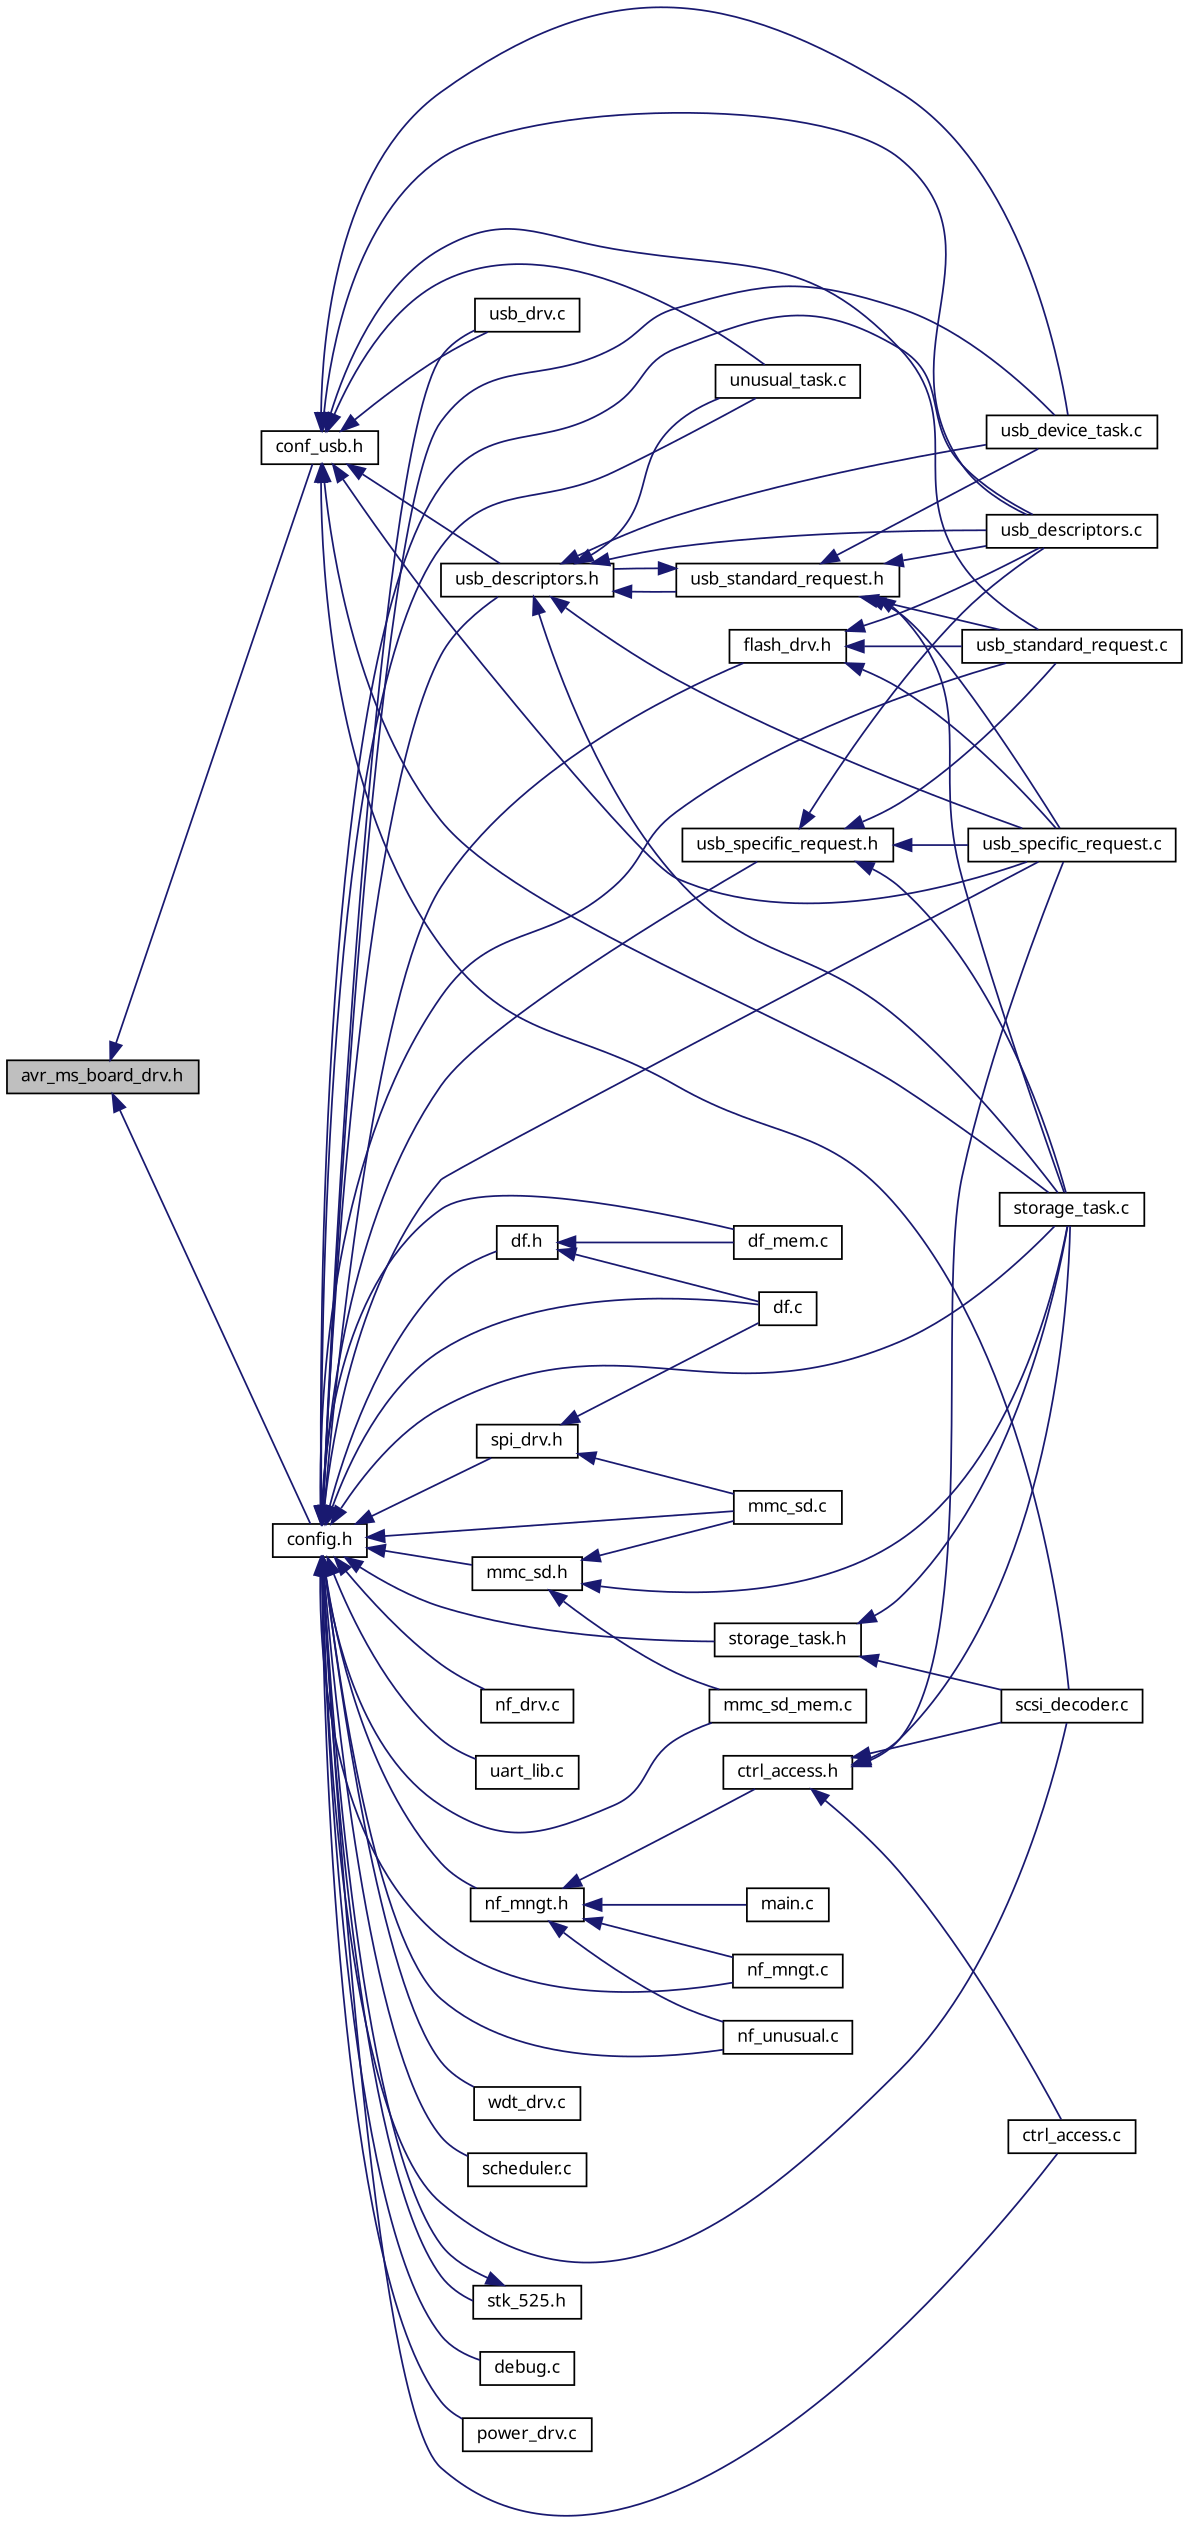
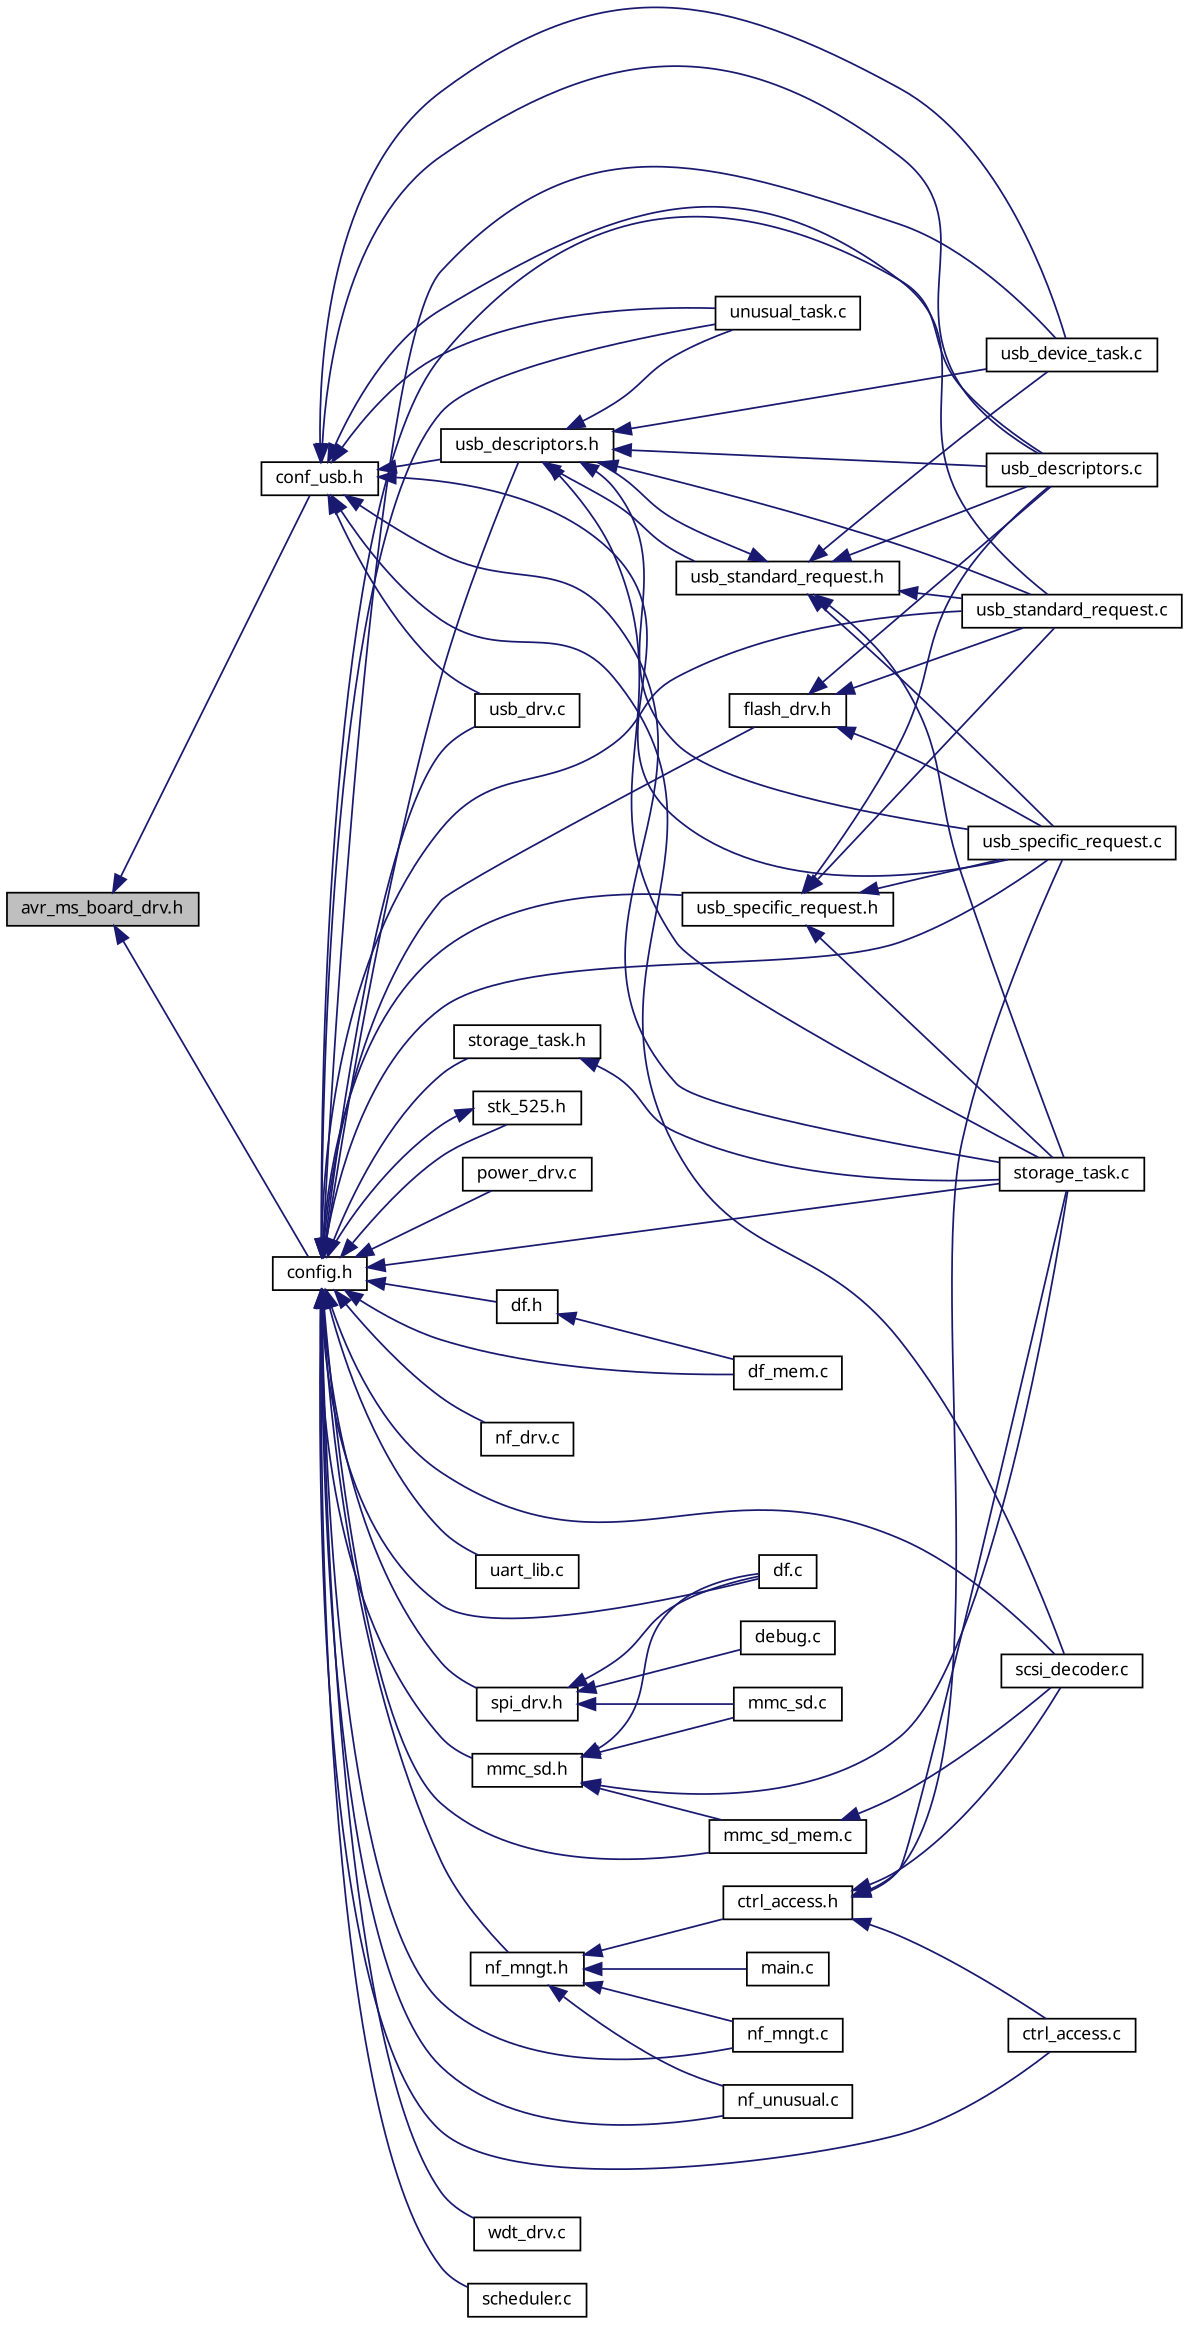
none -> (826, 522)
(667, 1278) -> (651, 1643)
(559, 1524) -> none
(918, 1670) -> (959, 1758)
(350, 1986) -> (668, 1668)
